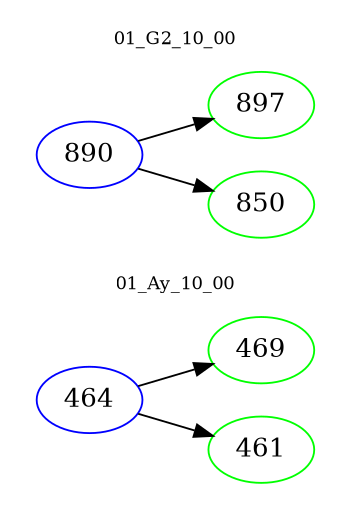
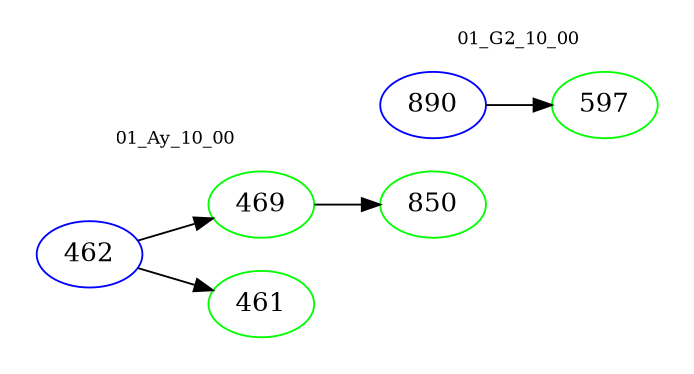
(261, 105) -> (605, 105)
(166, 177) -> (340, 205)
(90, 400) -> (90, 254)
